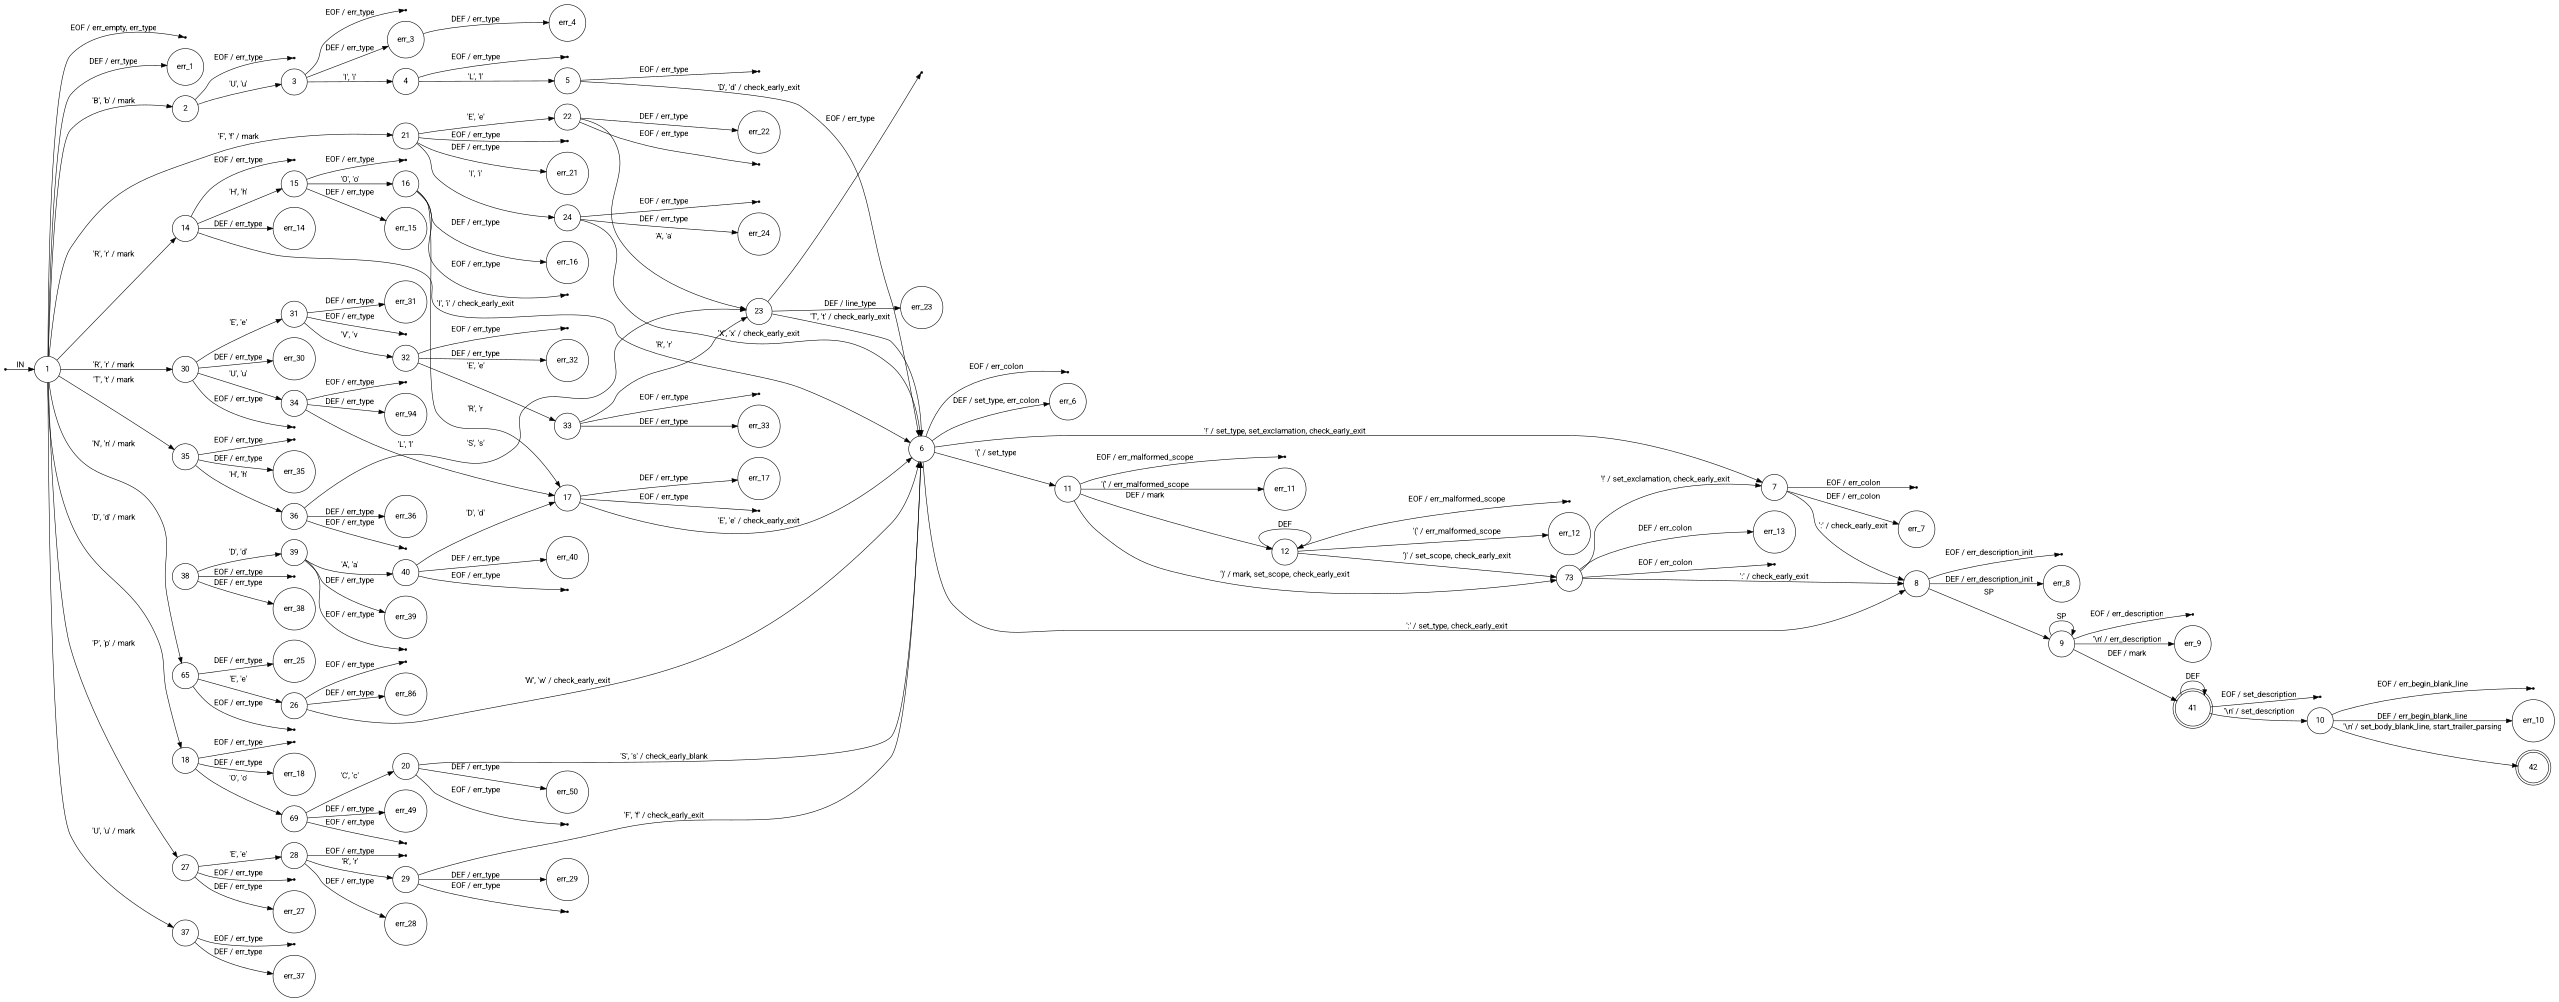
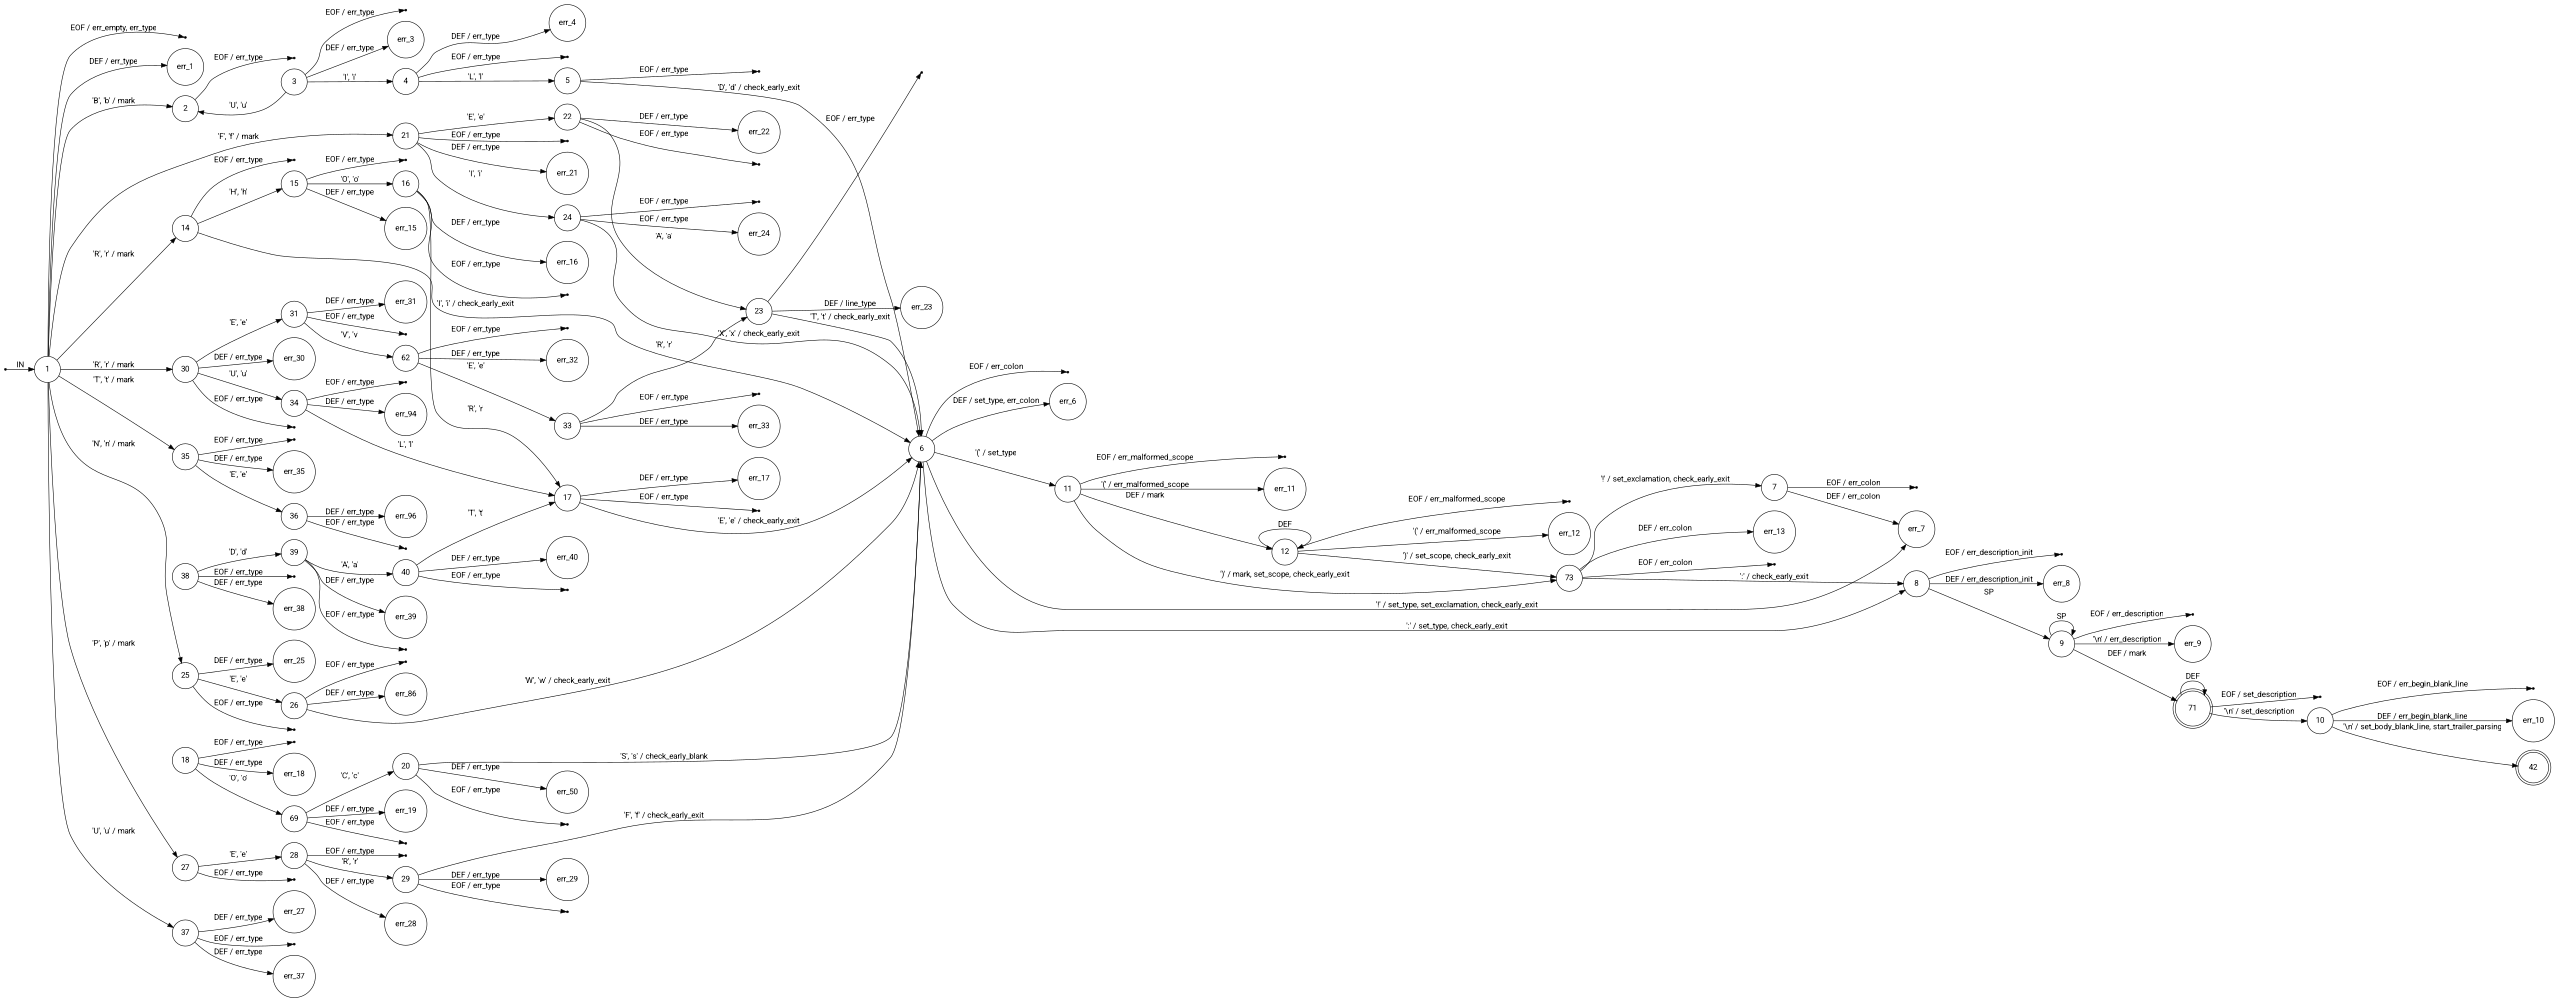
(483, 25) -> (476, 43)
(236, 94) -> (248, 114)
(664, 219) -> (664, 219)
(294, 228) -> none
(406, 358) -> (406, 358)
(519, 422) -> none
(1349, 436) -> (1384, 609)
(238, 475) -> (238, 475)
(476, 513) -> (476, 513)
(406, 516) -> (406, 516)
(1834, 544) -> none
(101, 568) -> none
(185, 676) -> (185, 676)
(2193, 709) -> (2193, 709)
(406, 811) -> (406, 811)
(229, 898) -> (234, 927)
